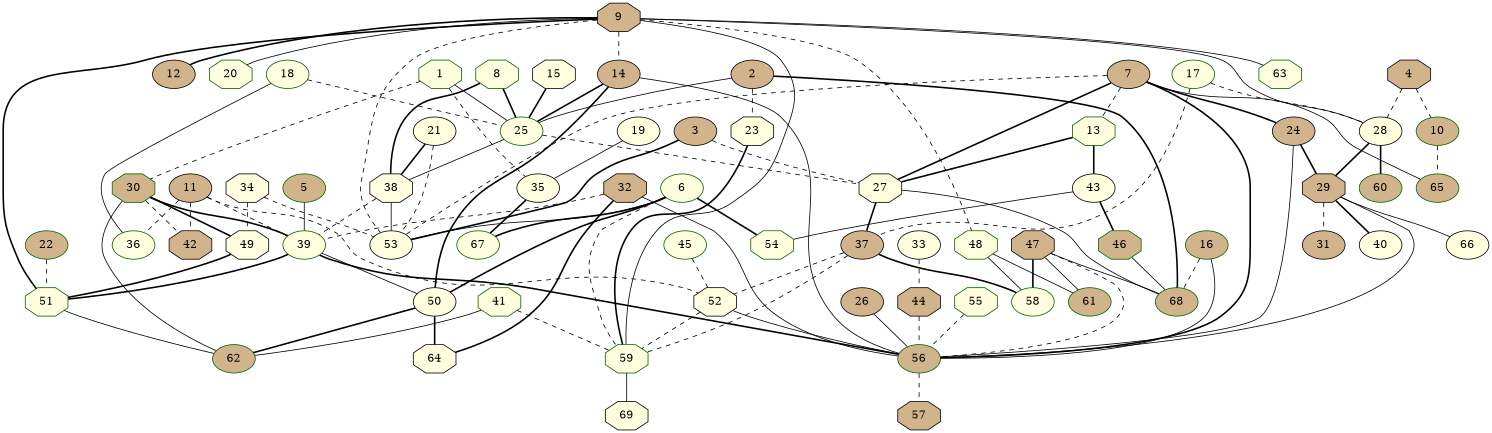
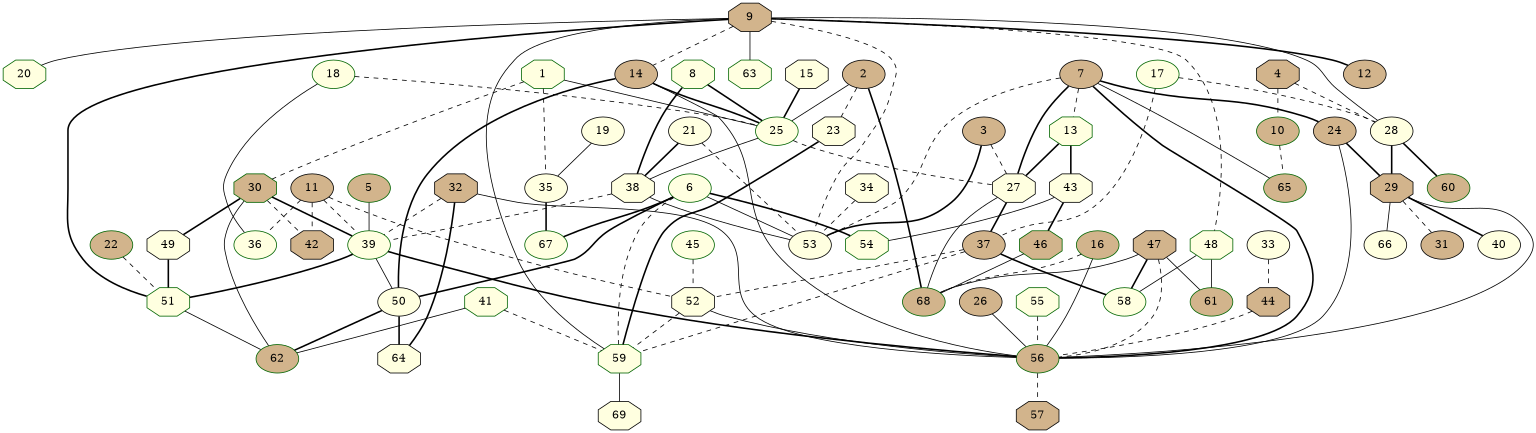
(1094, 188) -> (1071, 188)
(247, 217) -> none
